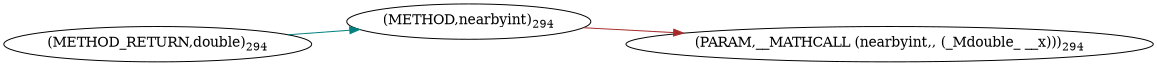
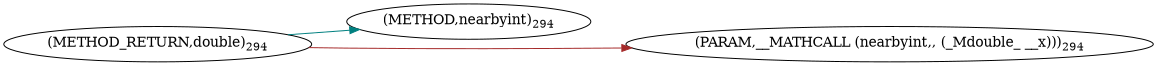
(628, 30) -> (465, 49)
